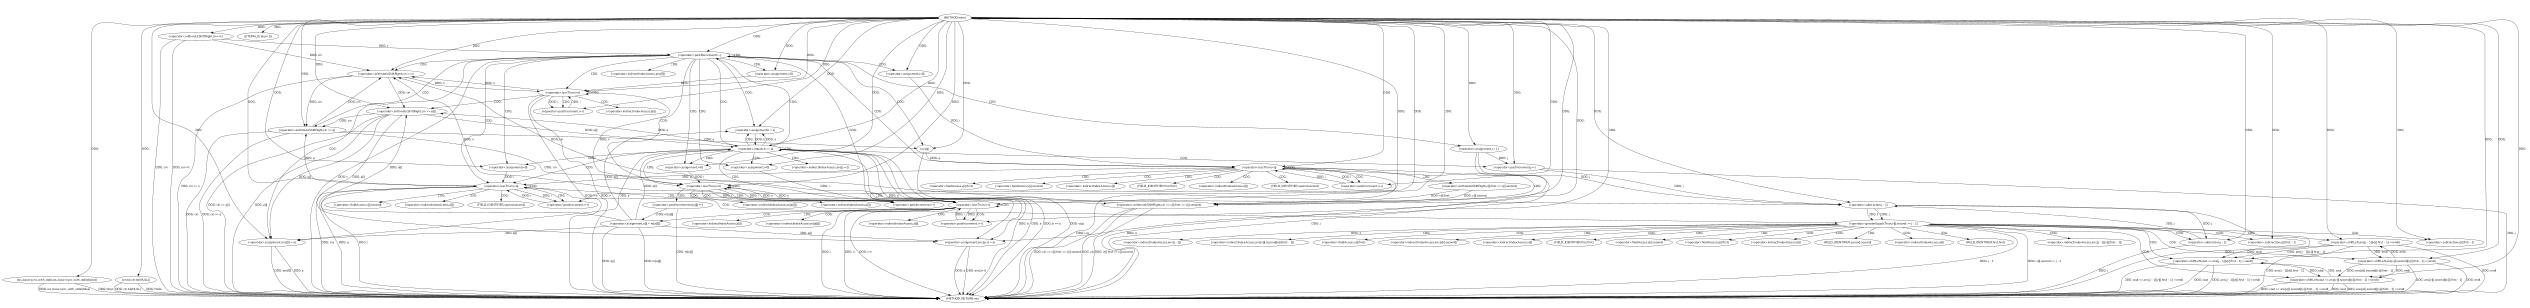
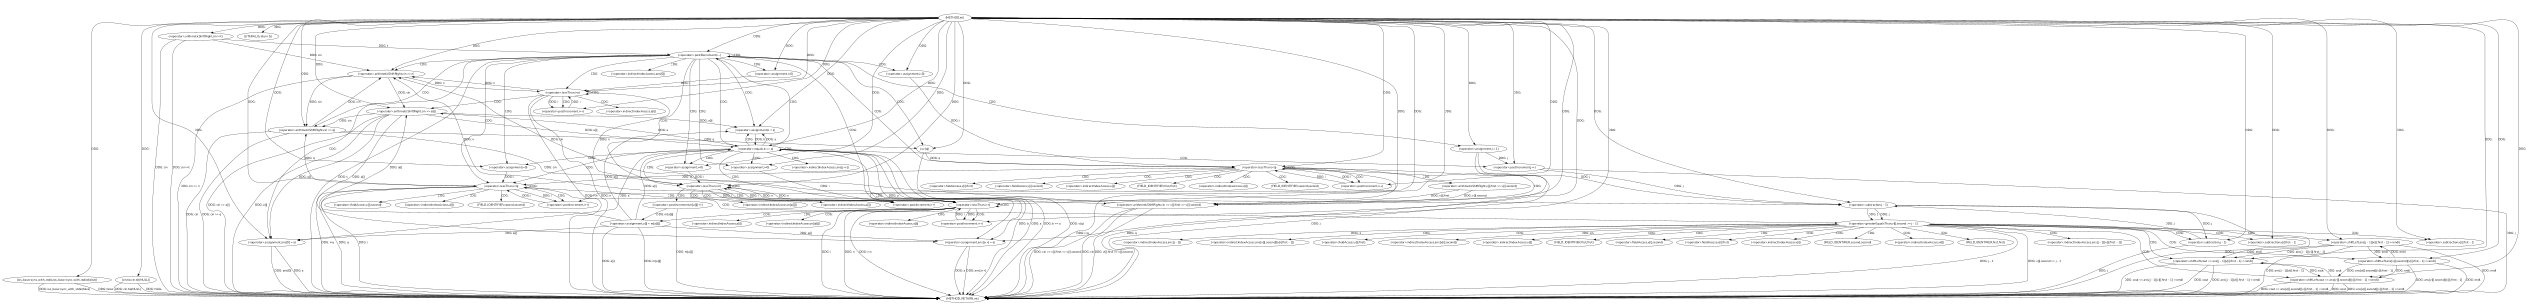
(955, 18) -> (955, 18)
none -> (589, 116)
(1588, 233) -> (1588, 233)
